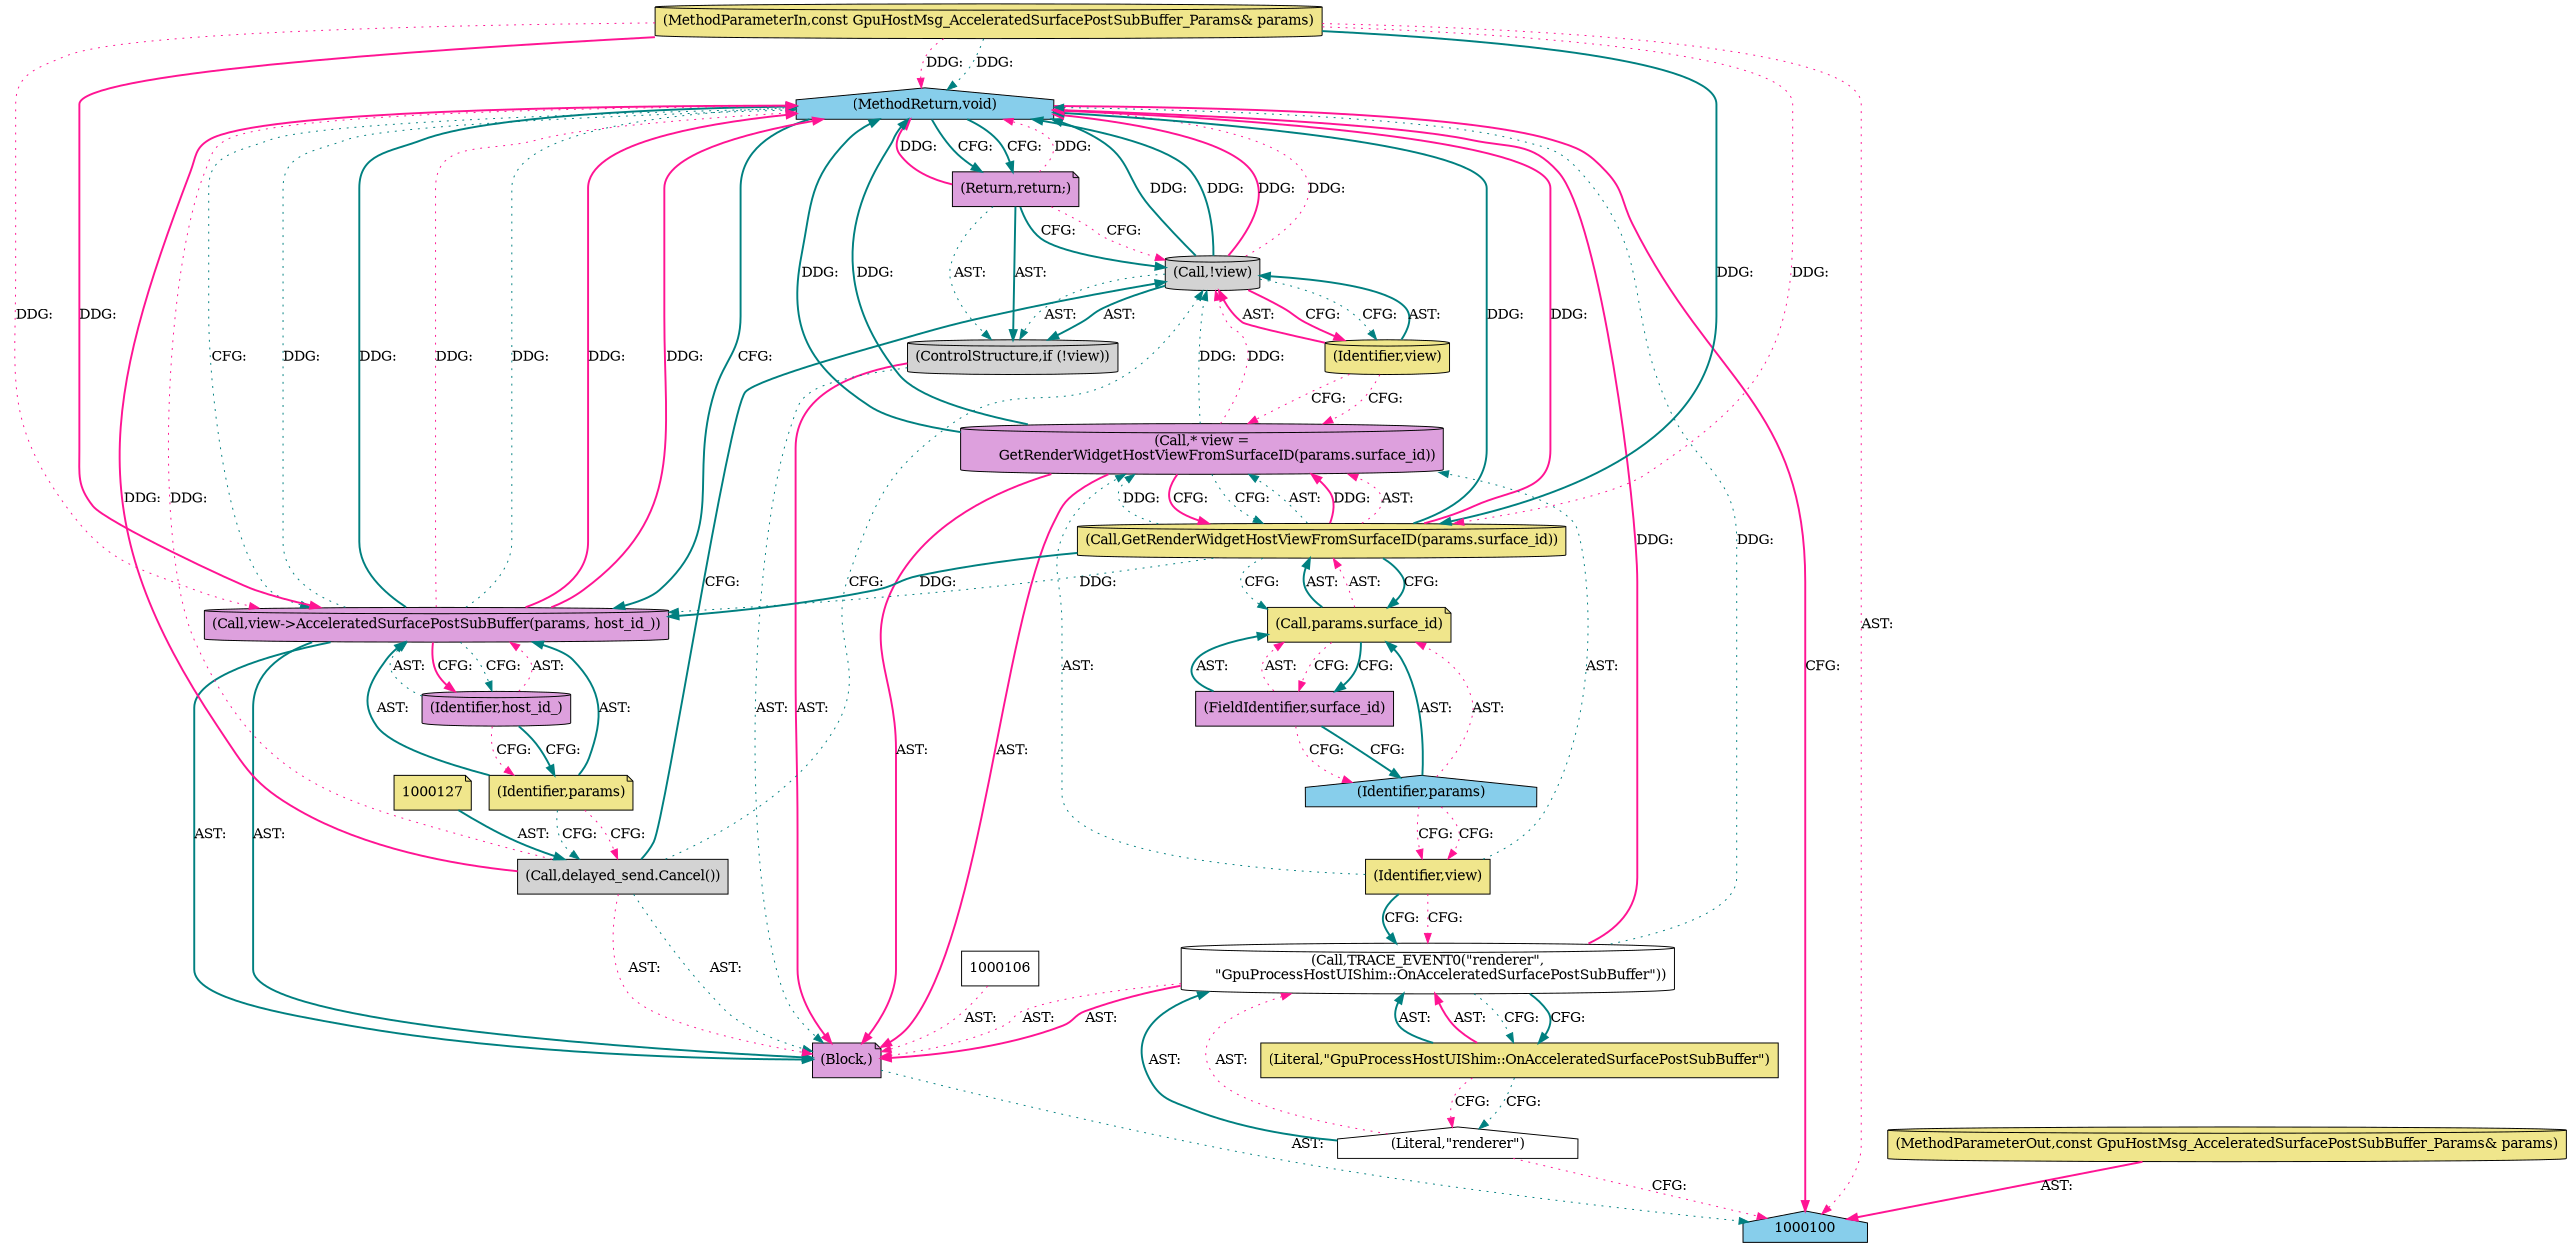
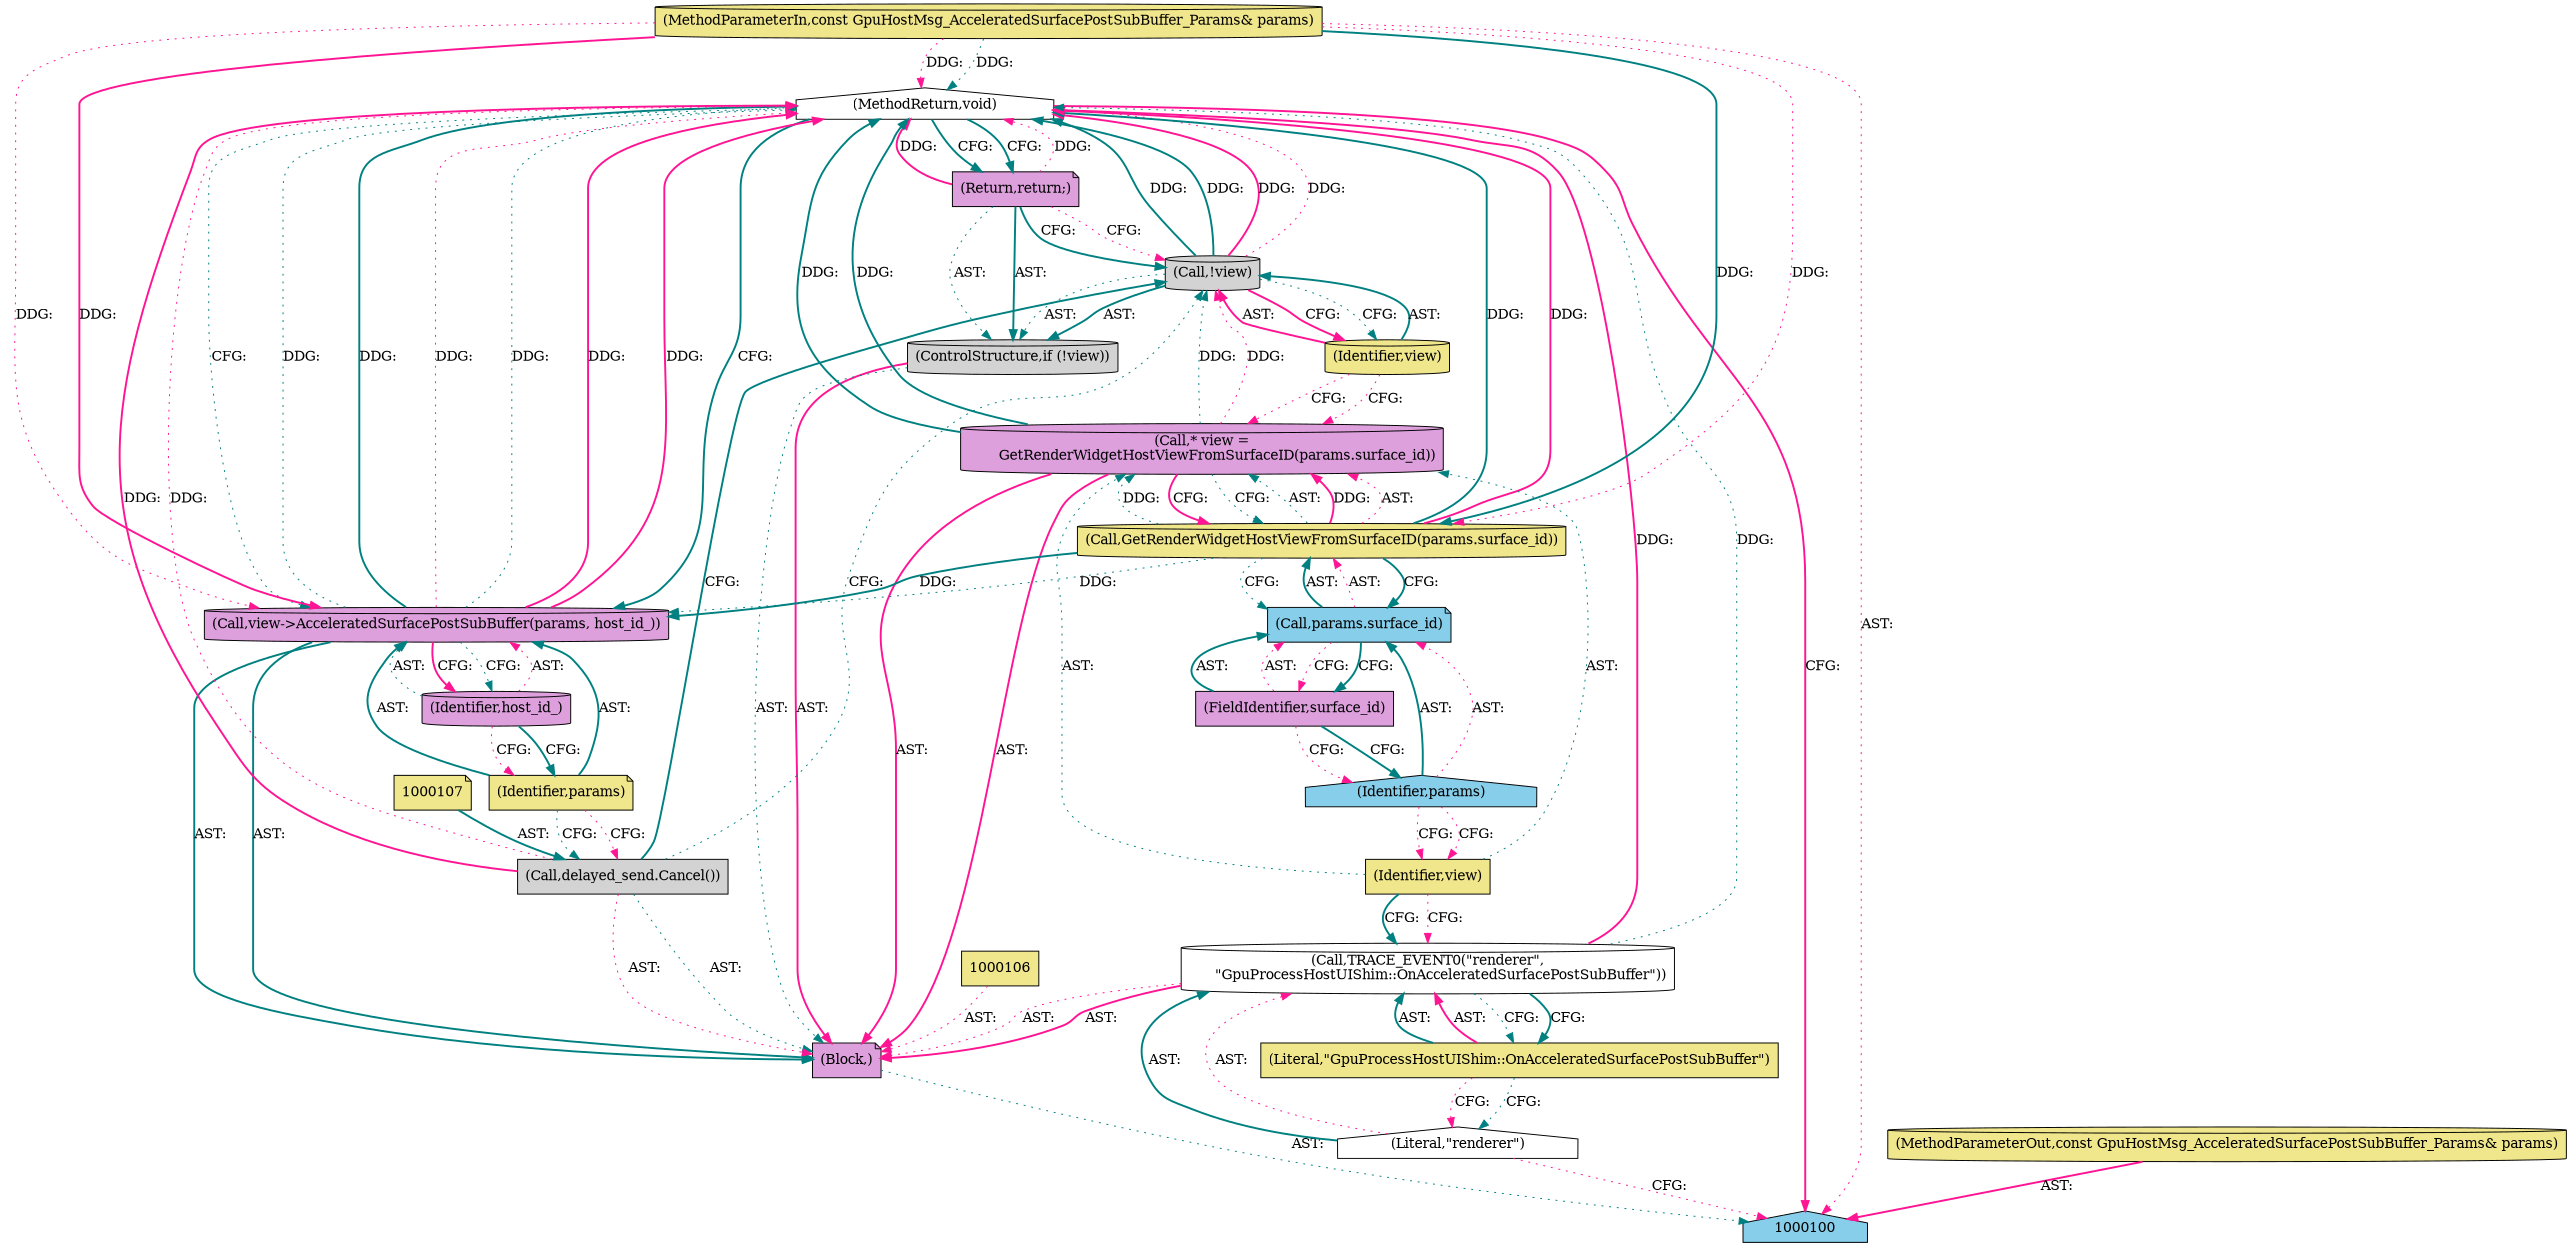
(925, 105) -> (925, 105)
(1359, 625) -> (1359, 625)
(433, 793) -> (433, 793)
(1000, 969) -> (1000, 969)
